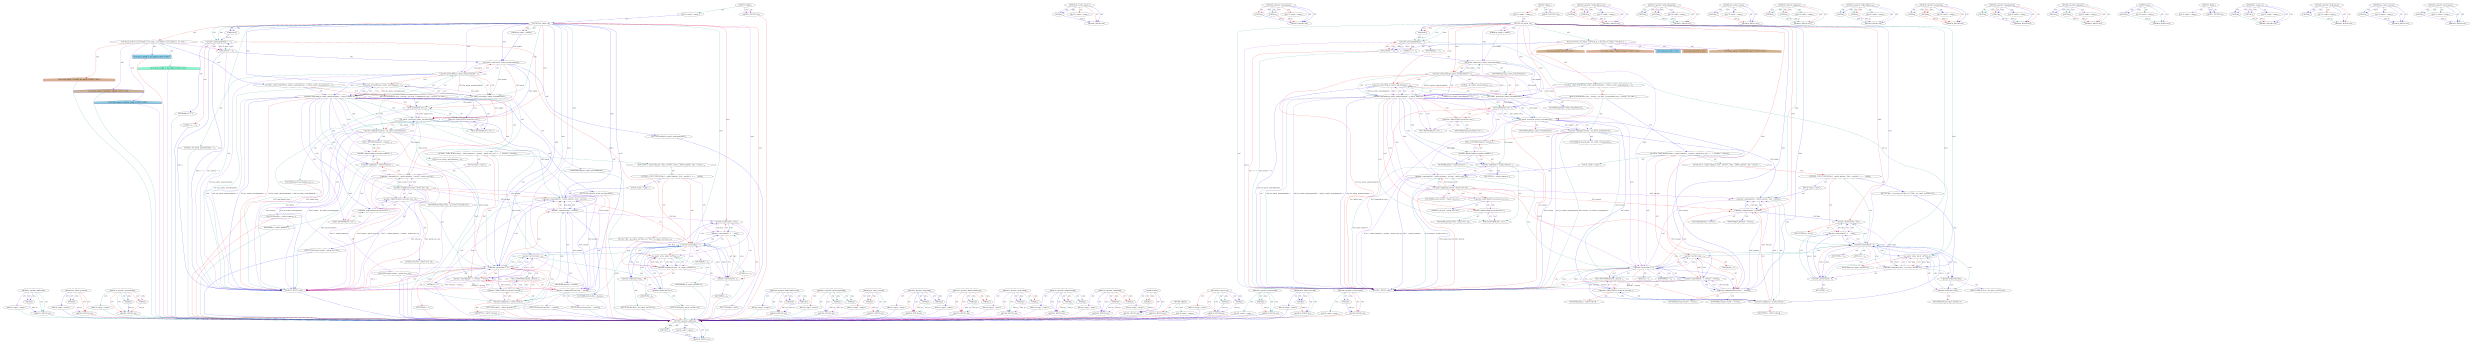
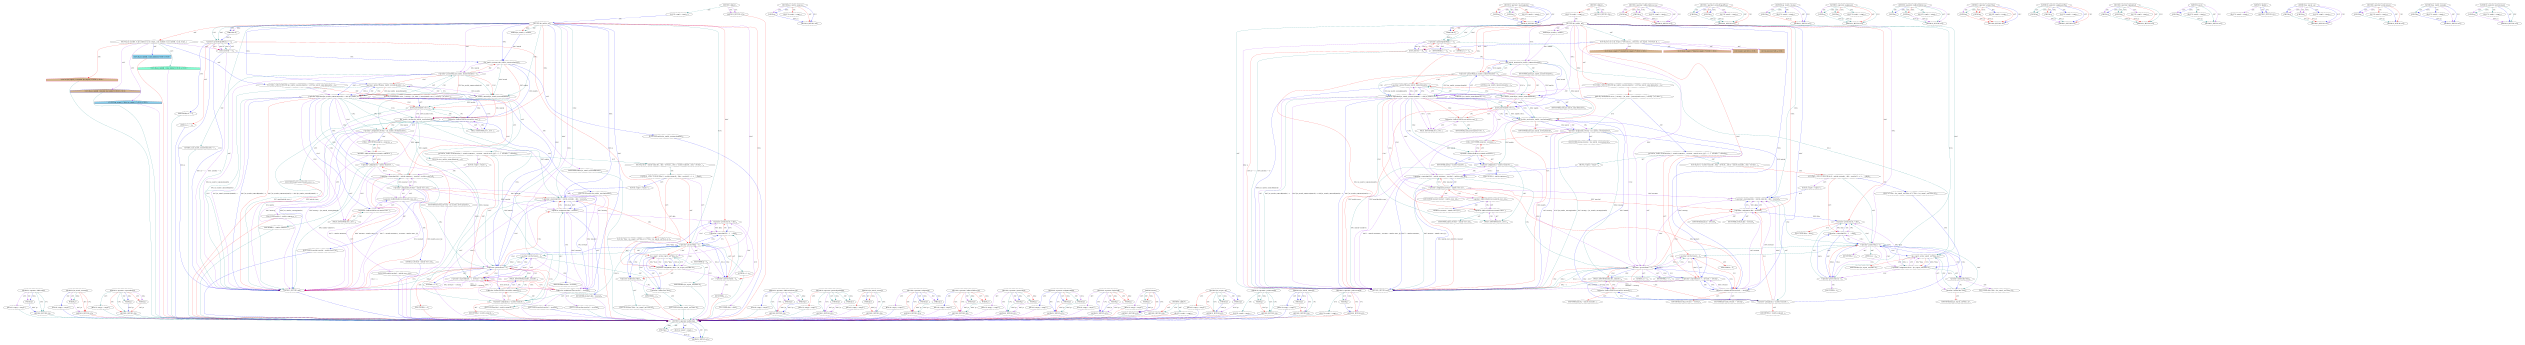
(1561, 51) -> none
(1668, 51) -> (1745, 51)
